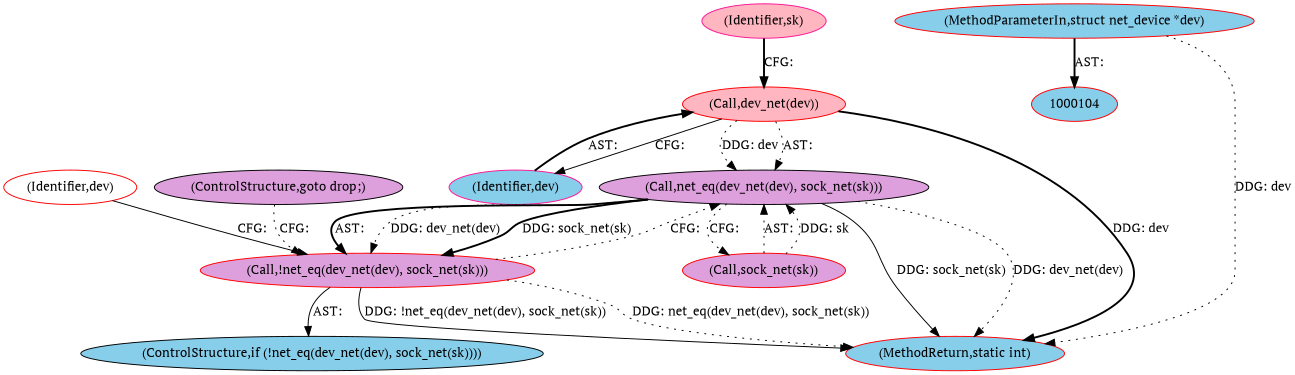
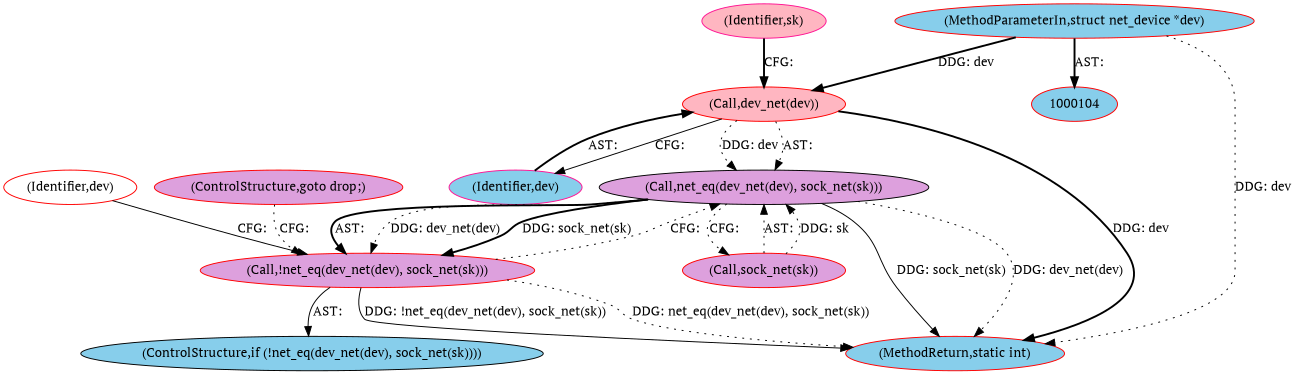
none -> (919, 63)
(279, 187) -> (279, 187)
